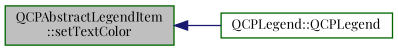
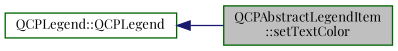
(204, 26) -> (207, 26)
